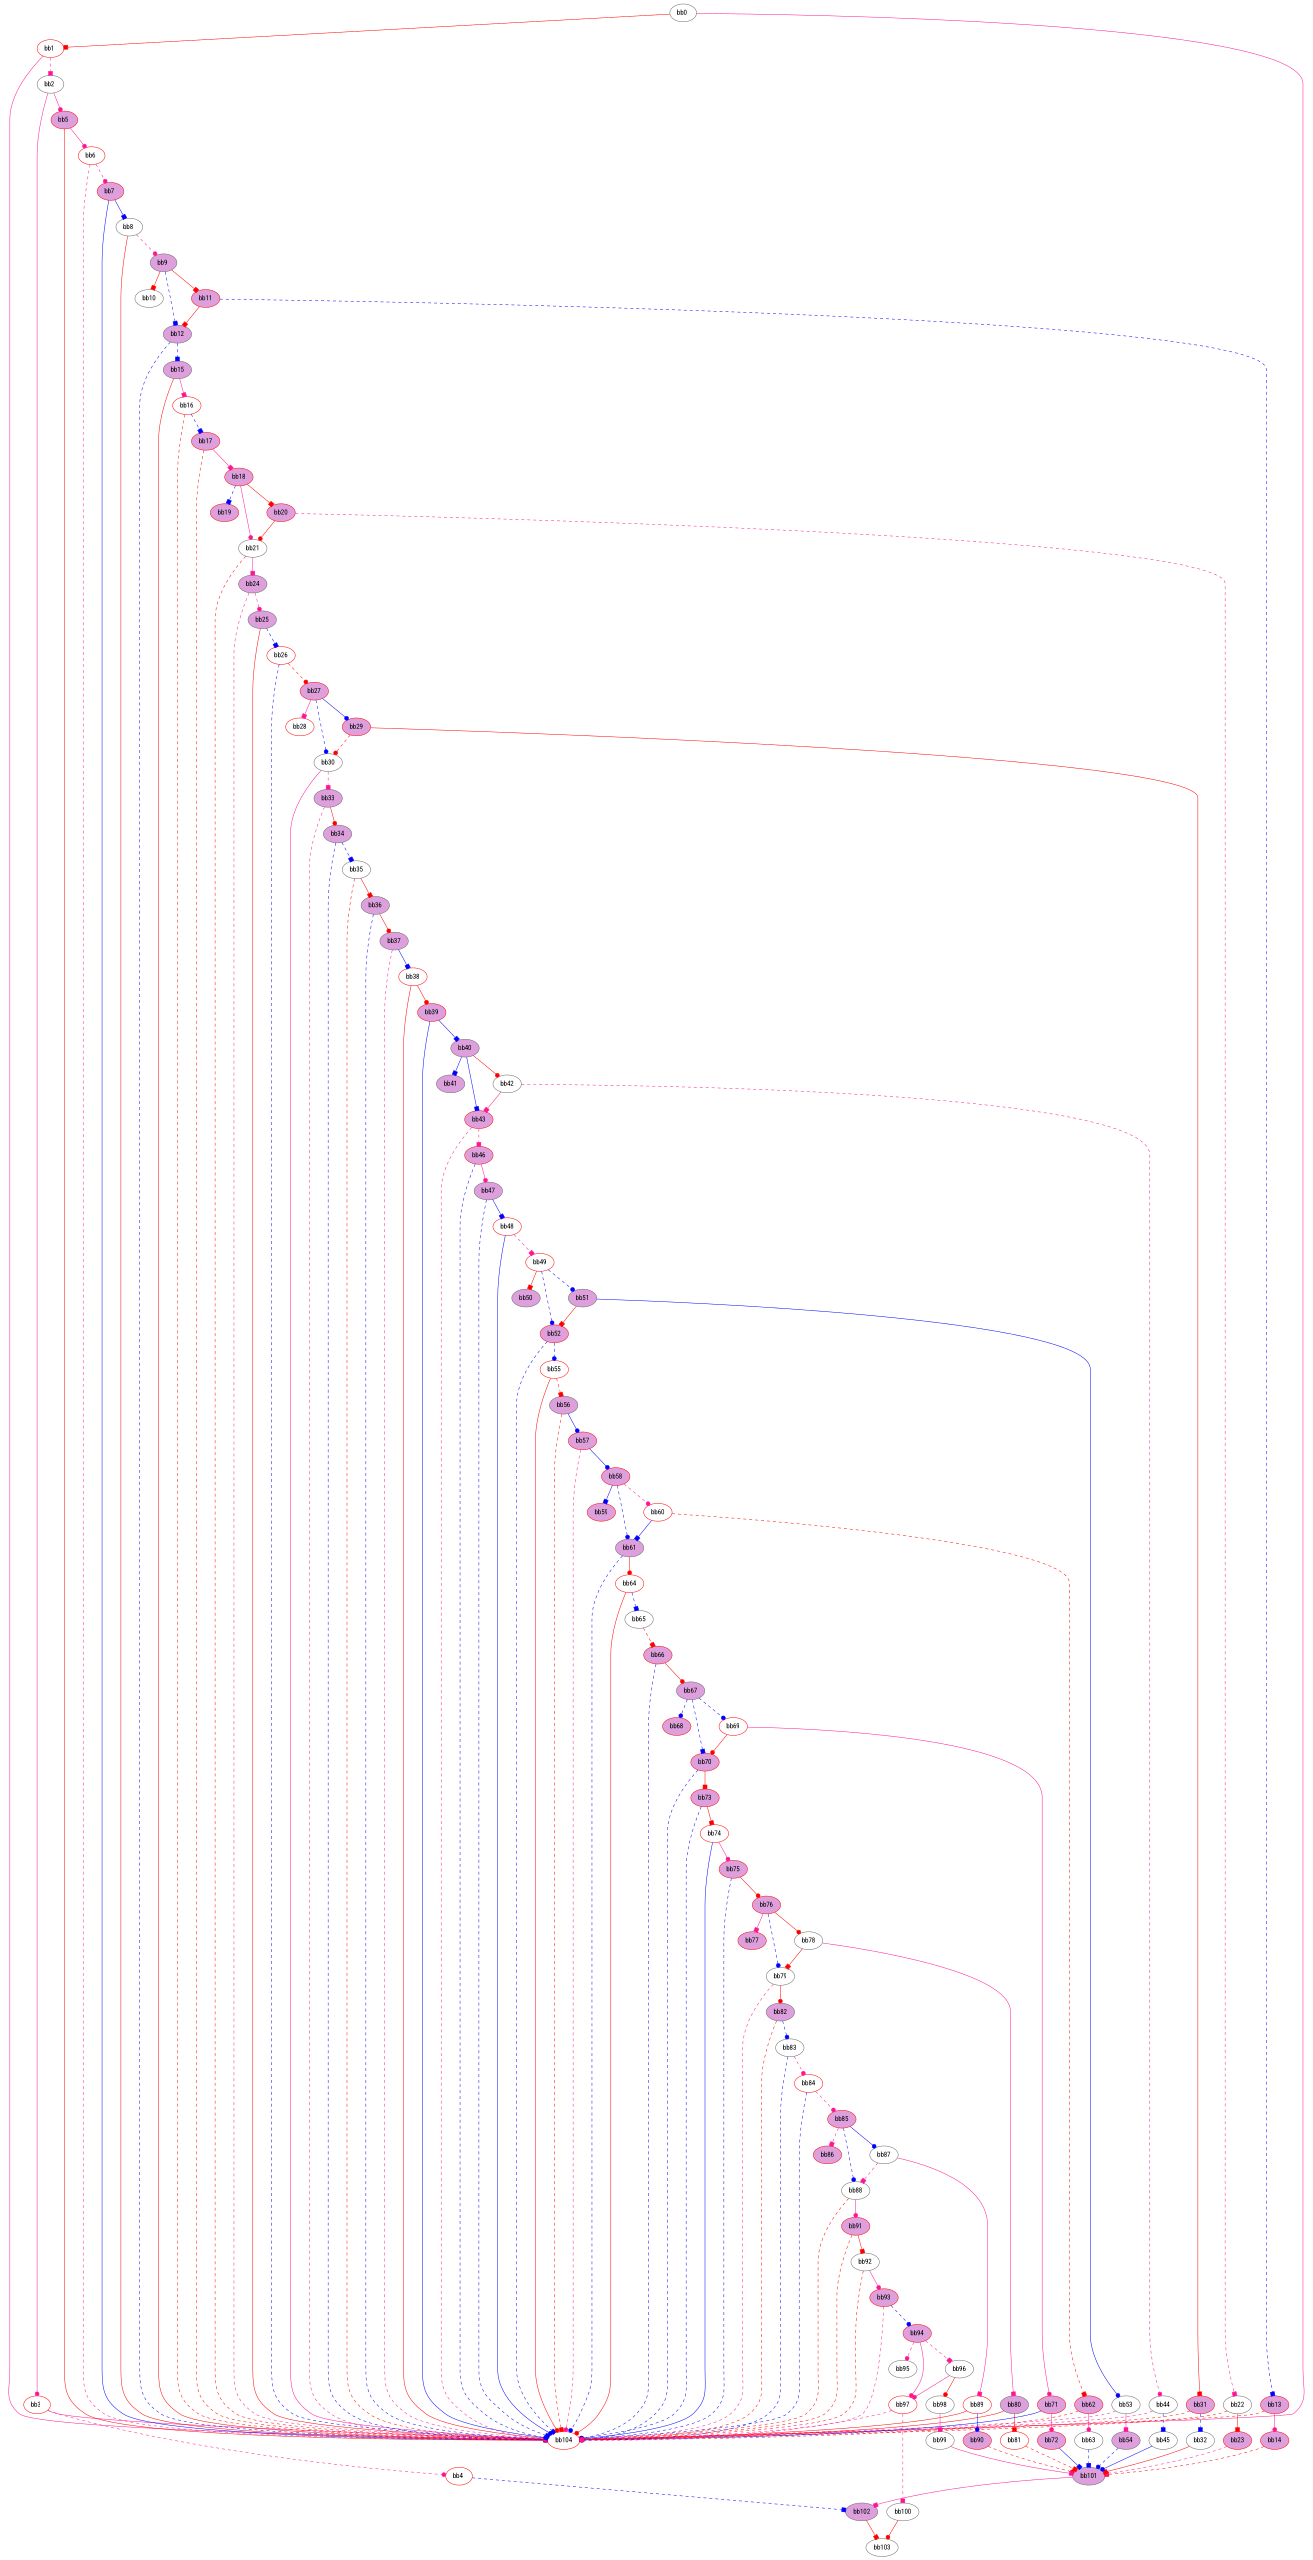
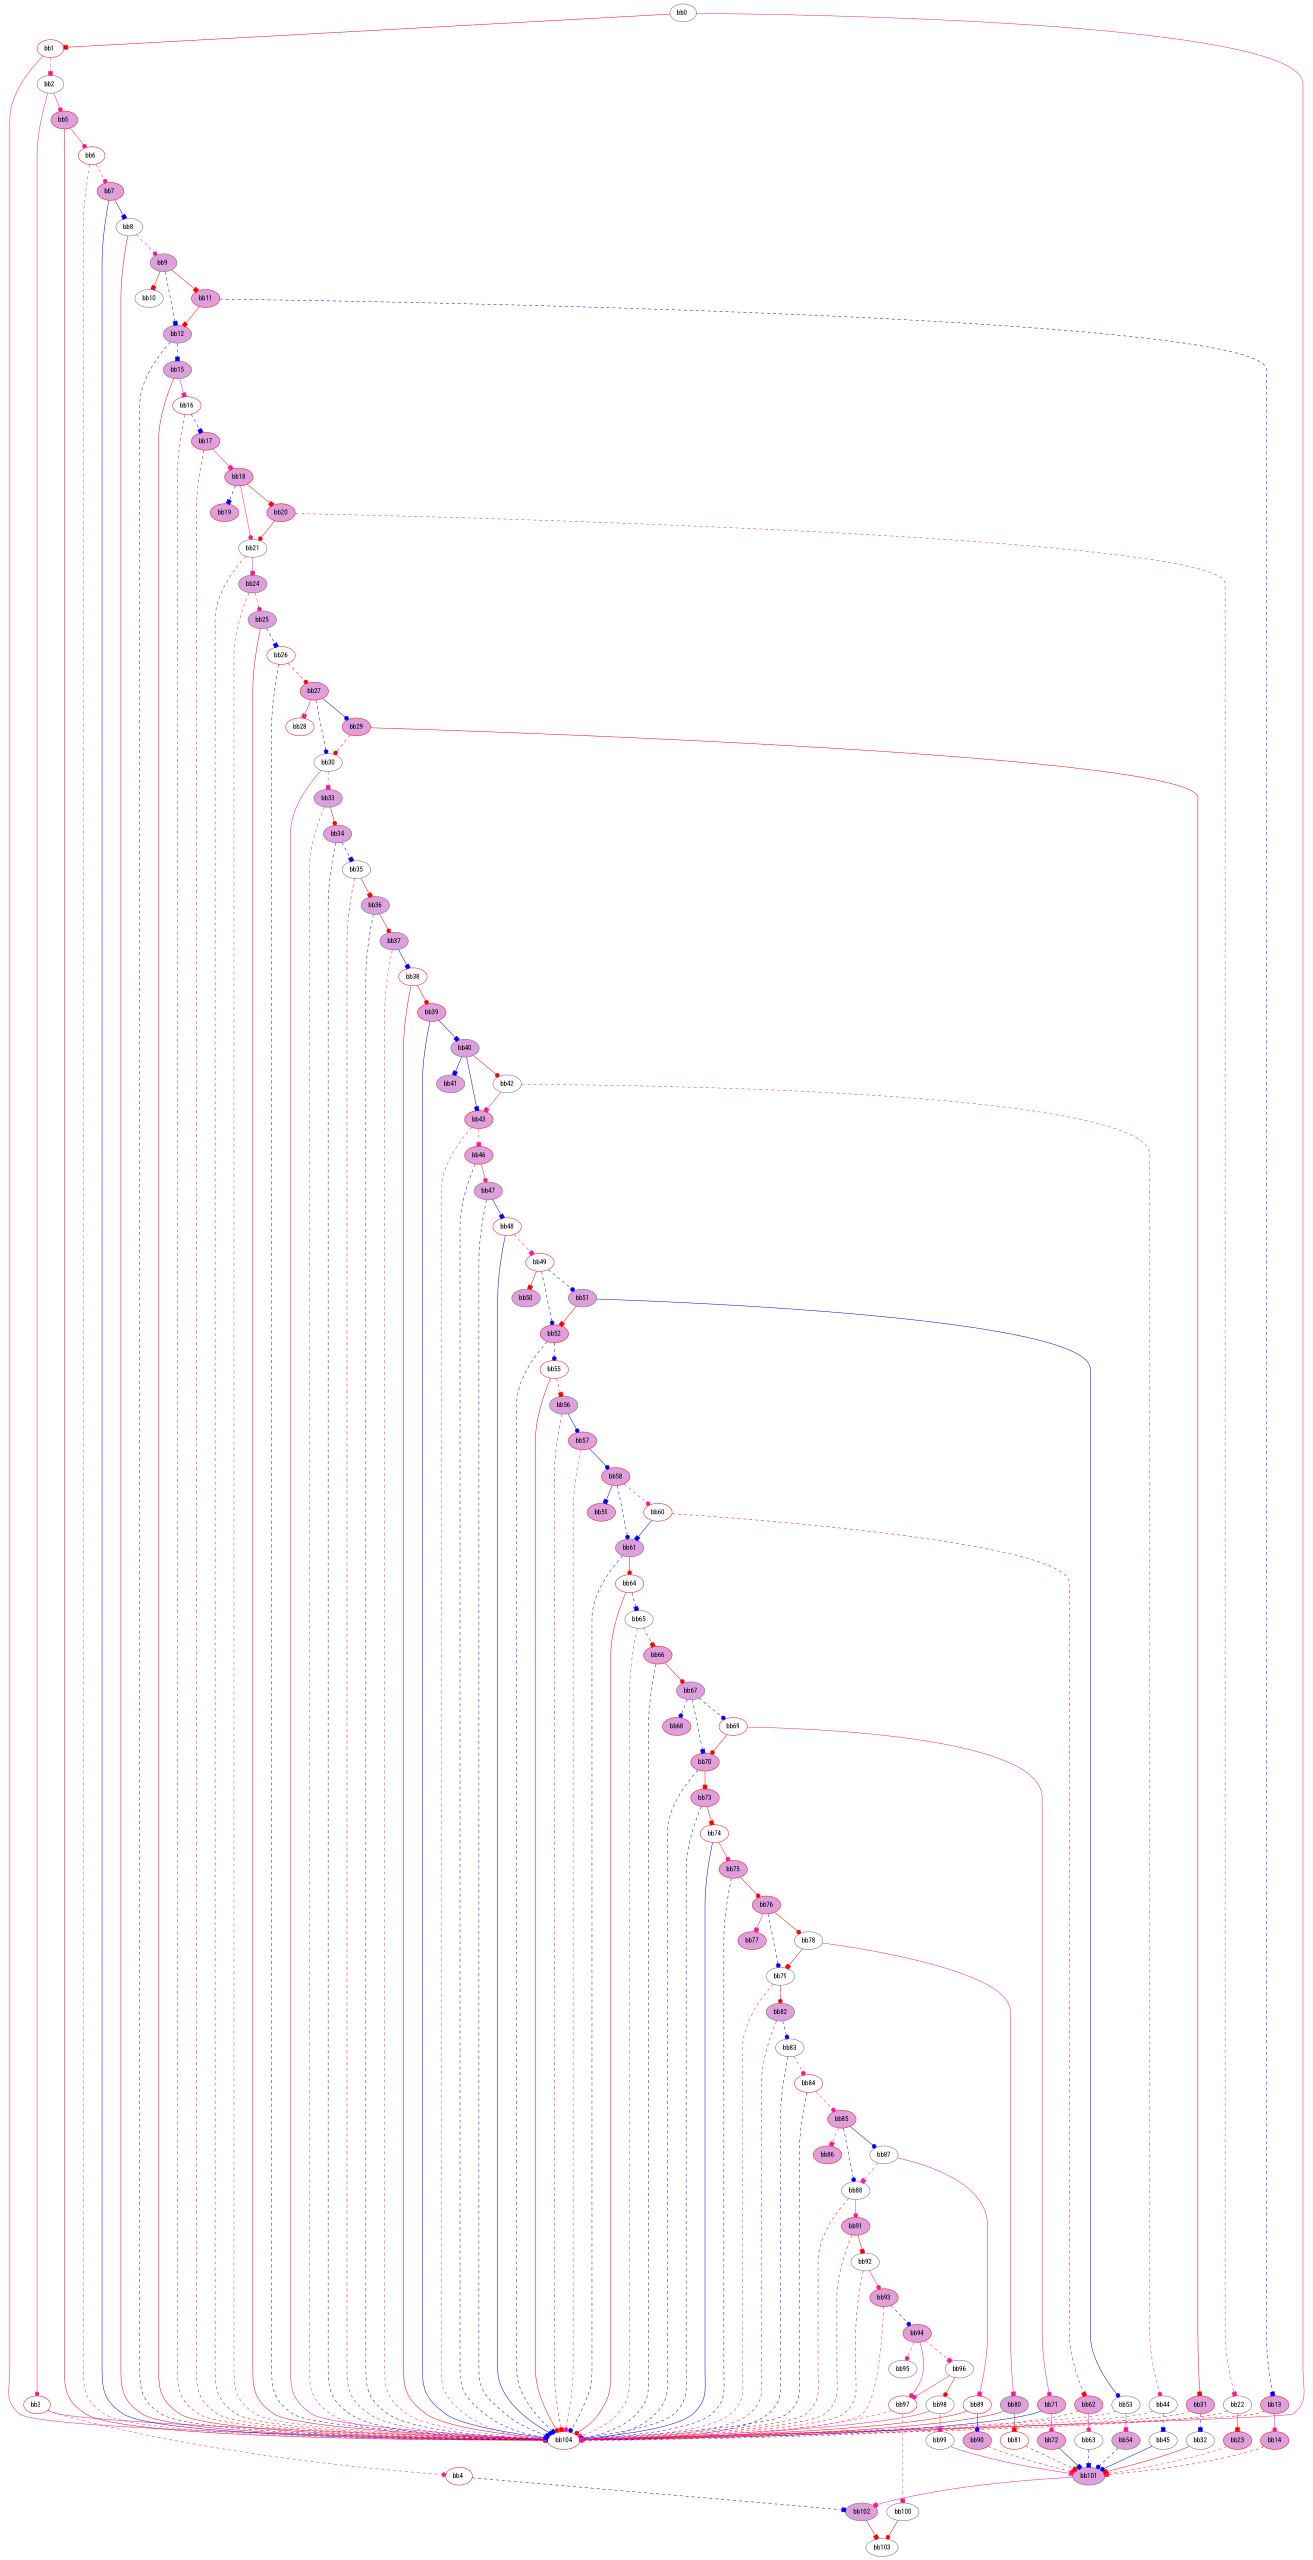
none -> (630, 2043)
none -> (836, 2426)
